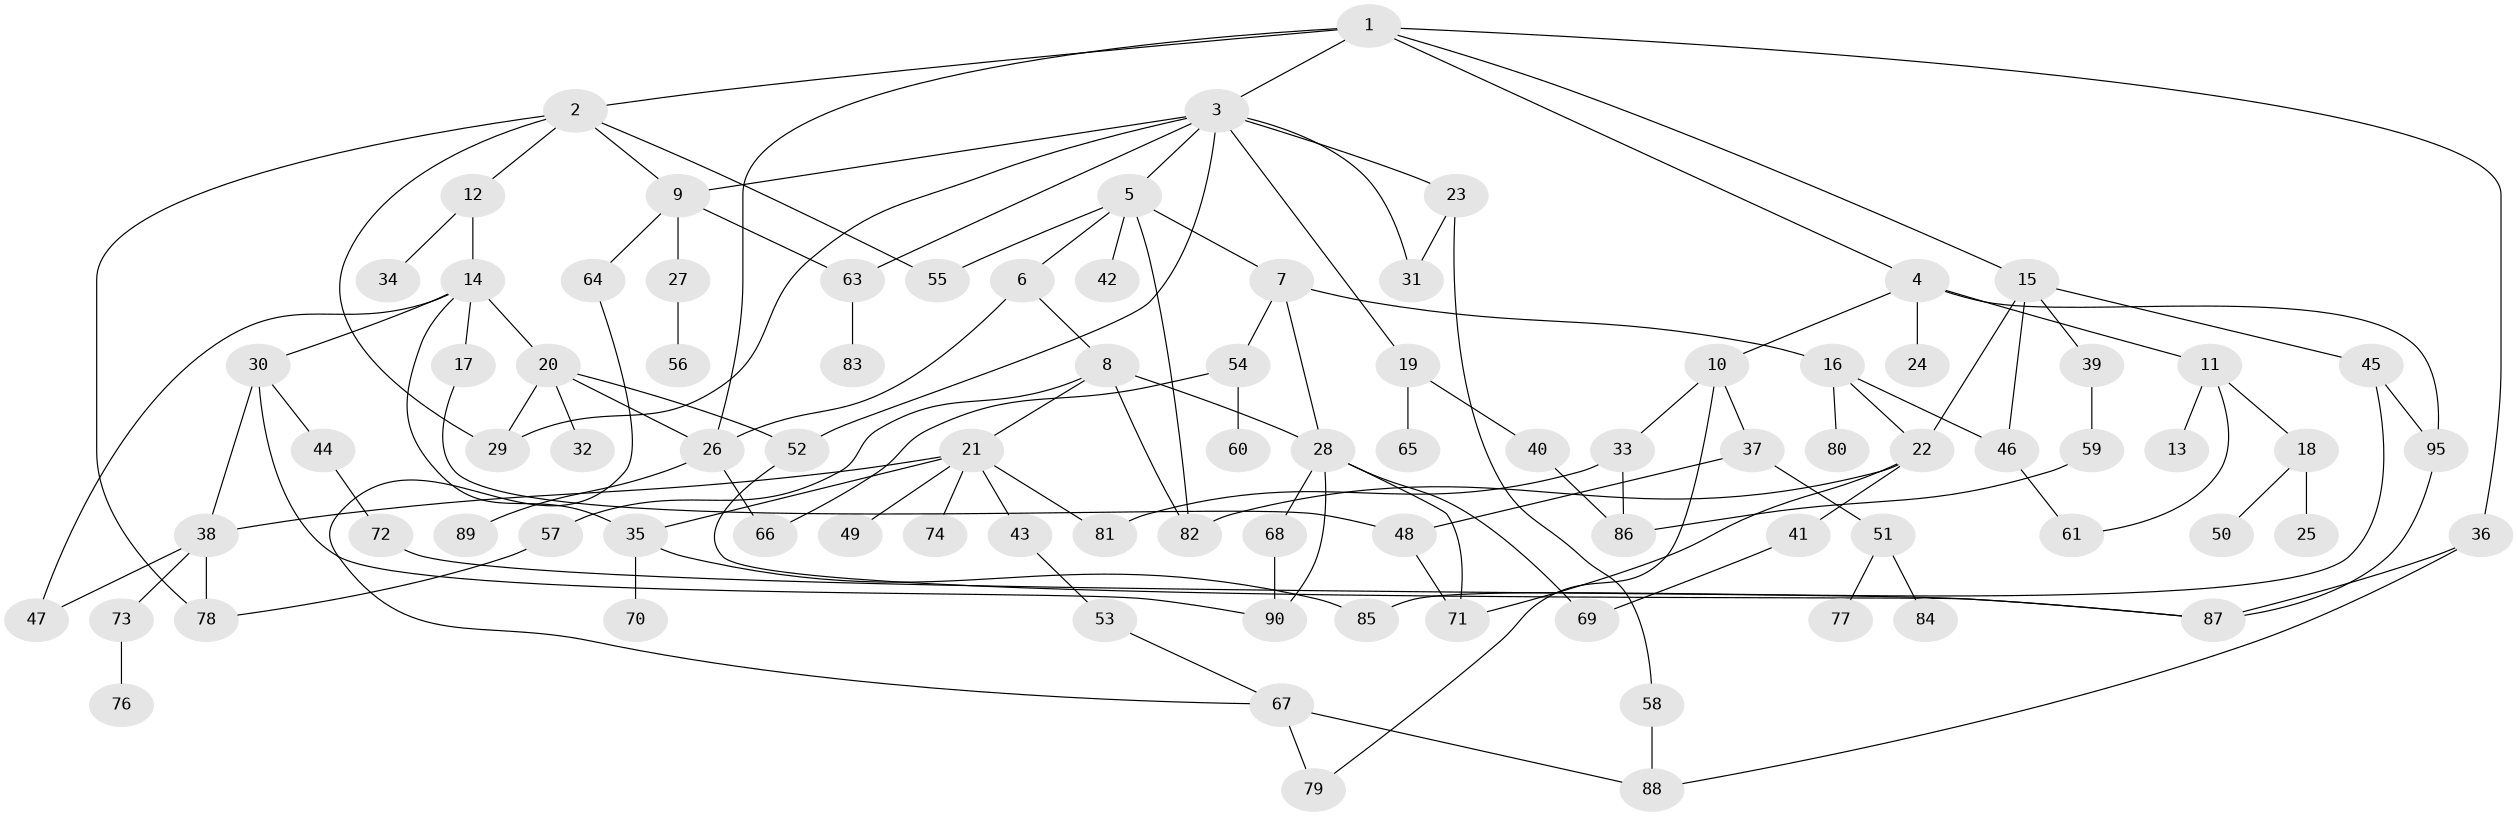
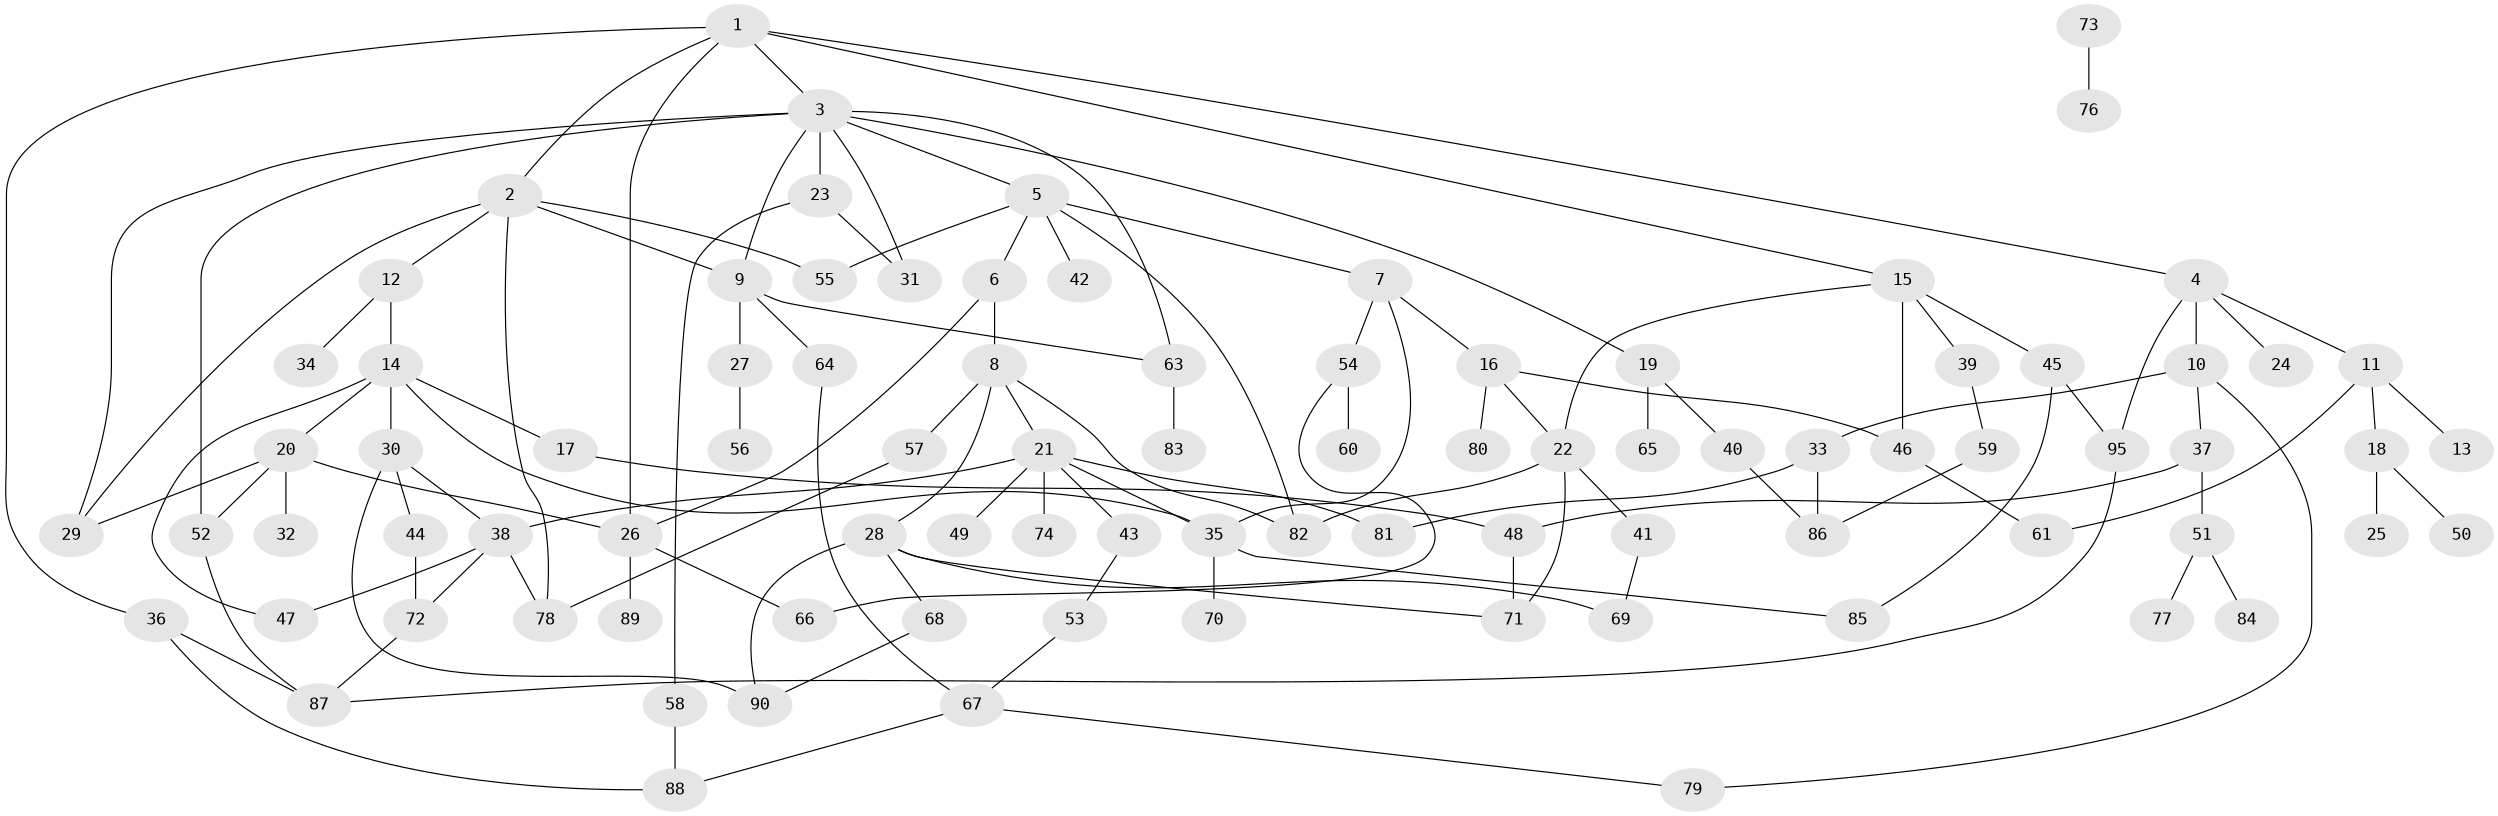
(1302, 366) -> (1394, 466)
(168, 574) -> (458, 578)
